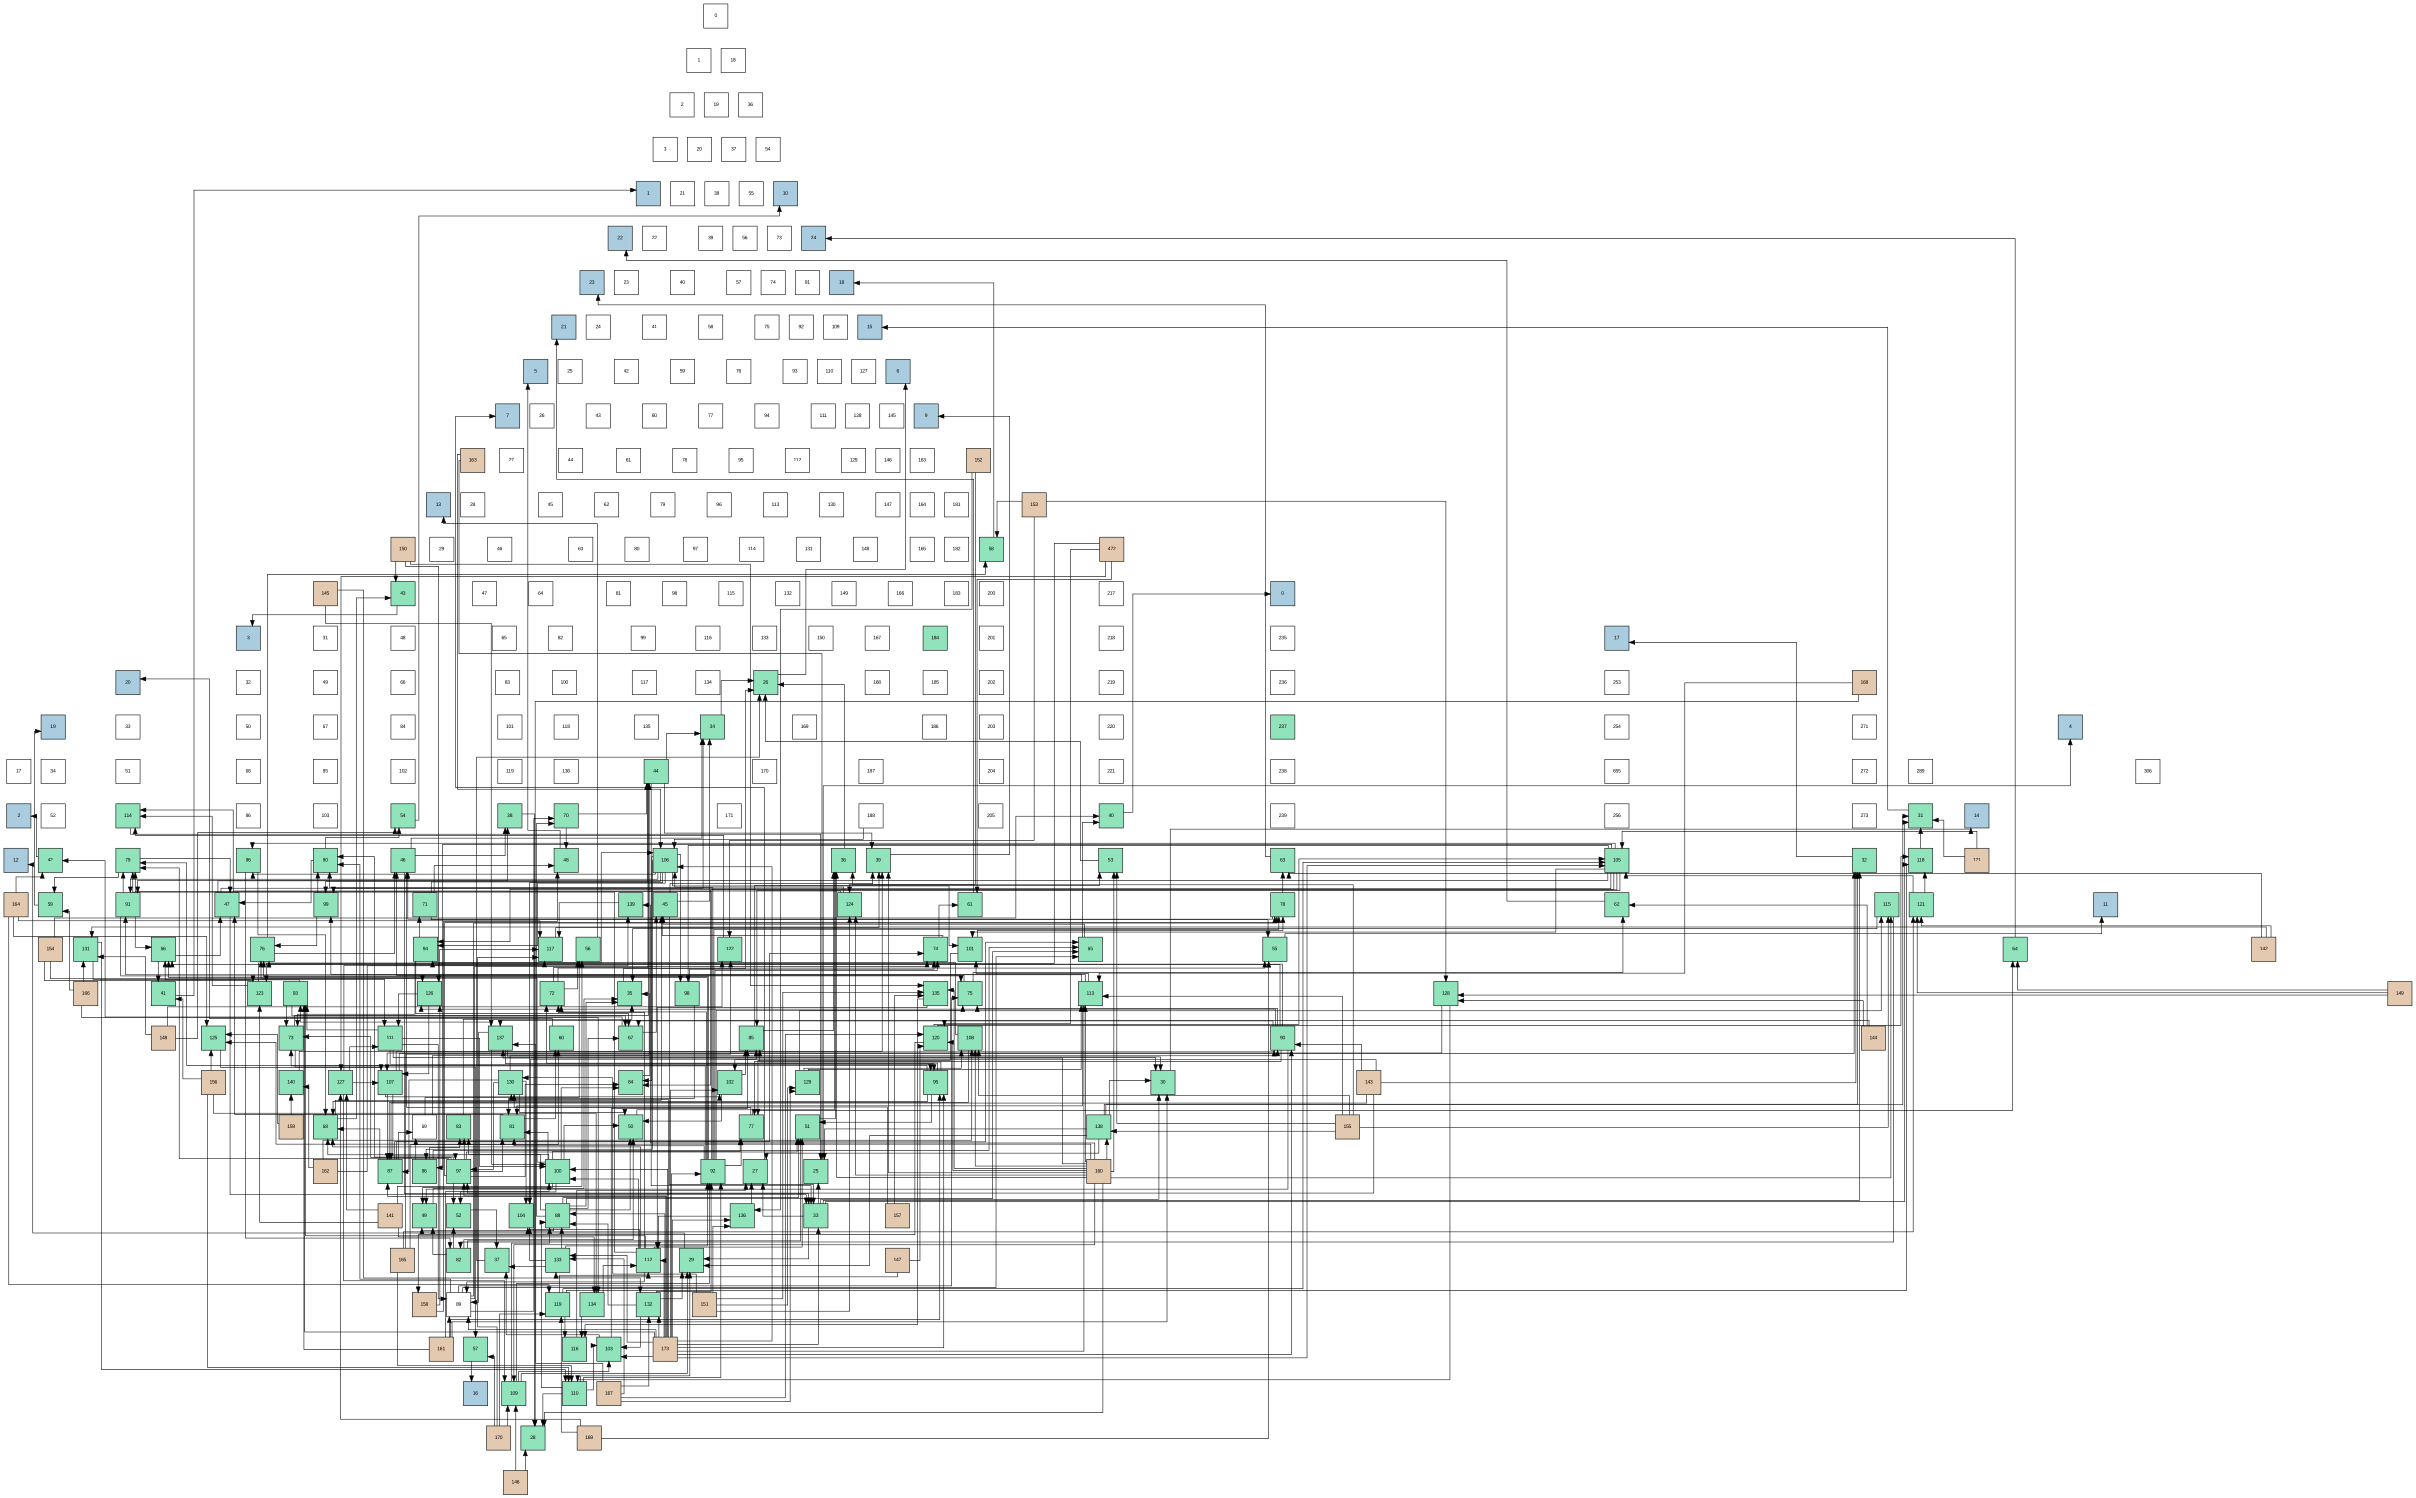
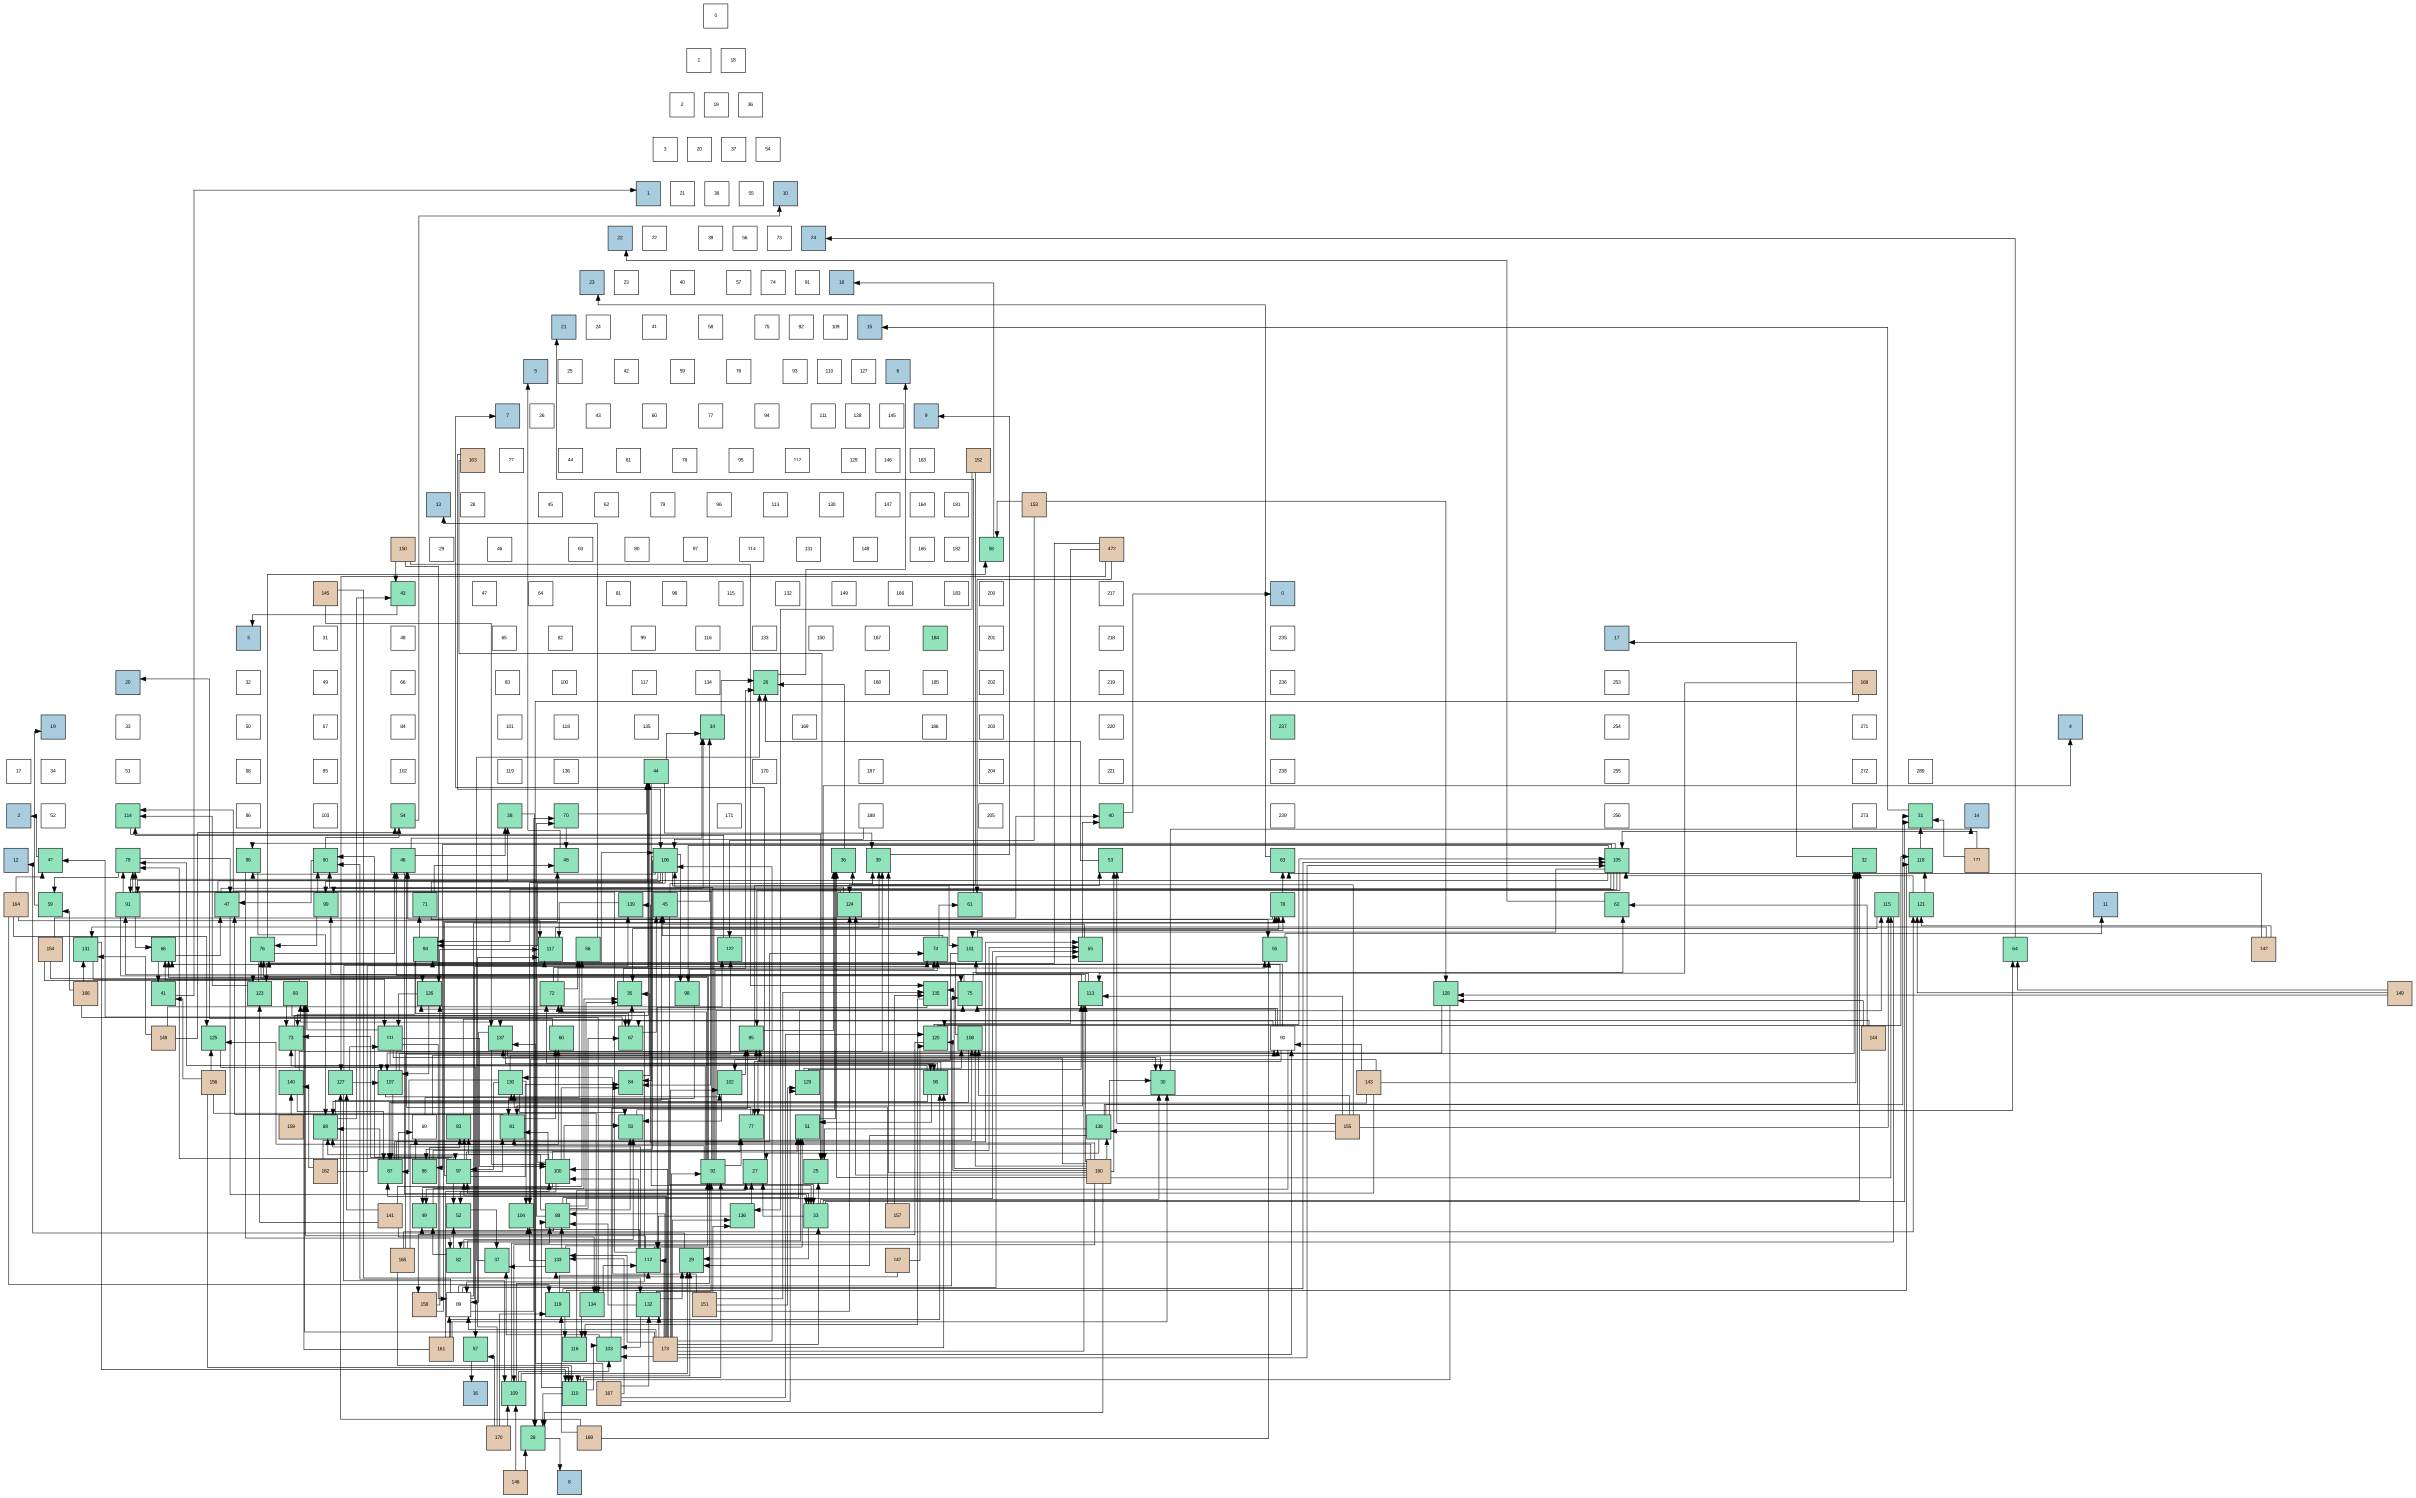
(1617, 771) -> (1617, 771)
(2148, 771) -> none
(277, 1036) -> none
(1283, 1038) -> (1283, 1038)
(387, 1124) -> (353, 1112)
none -> (570, 1482)
